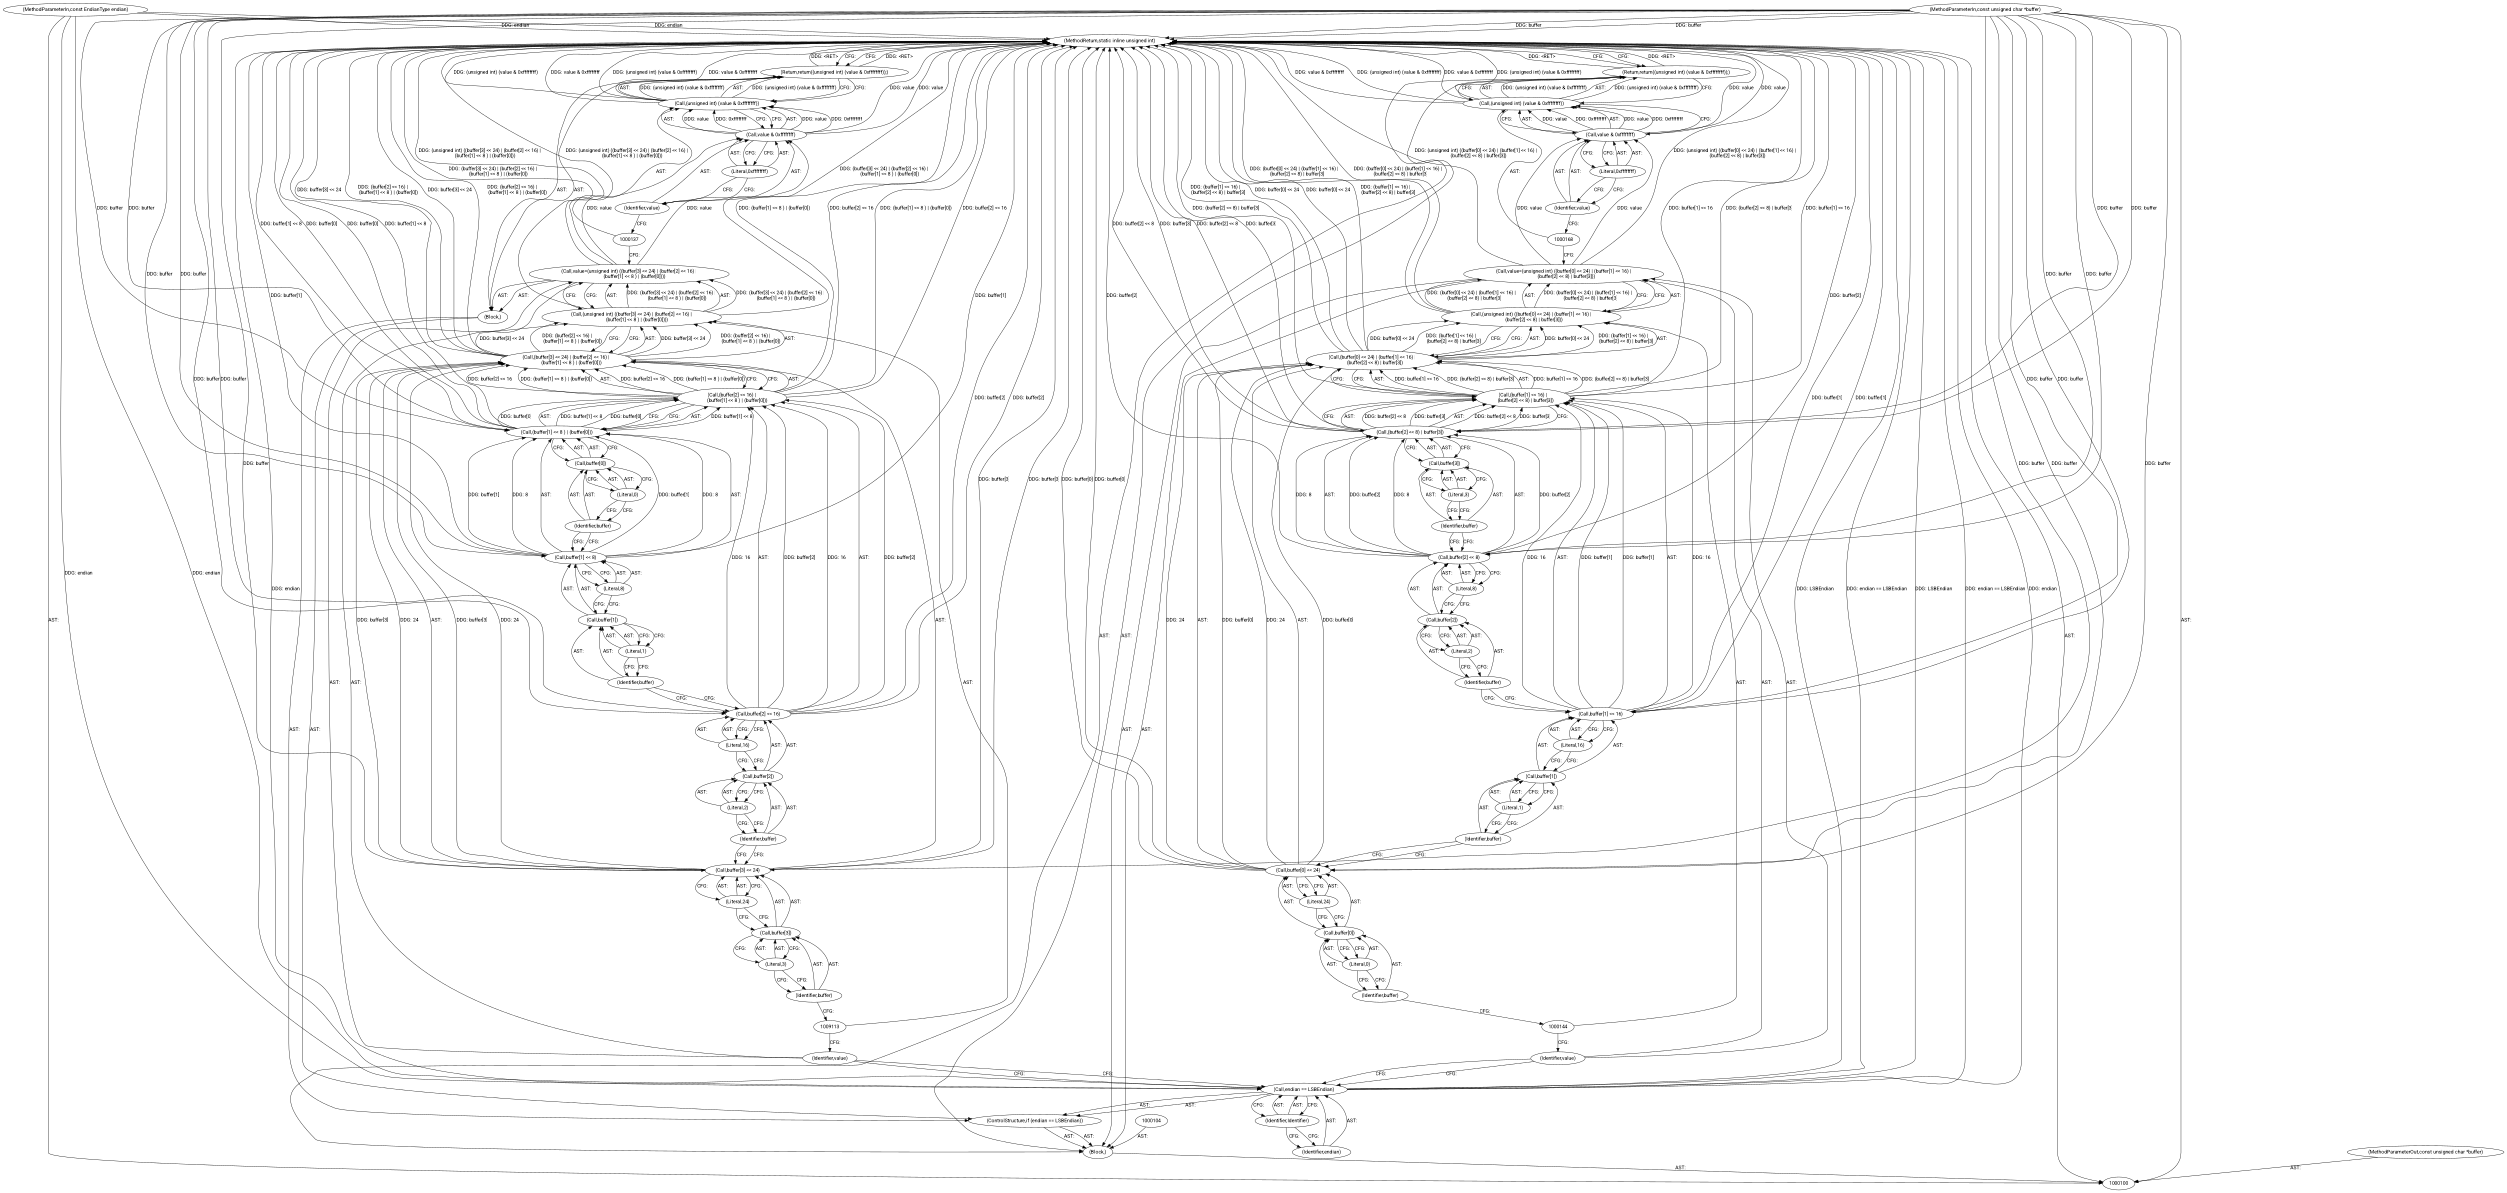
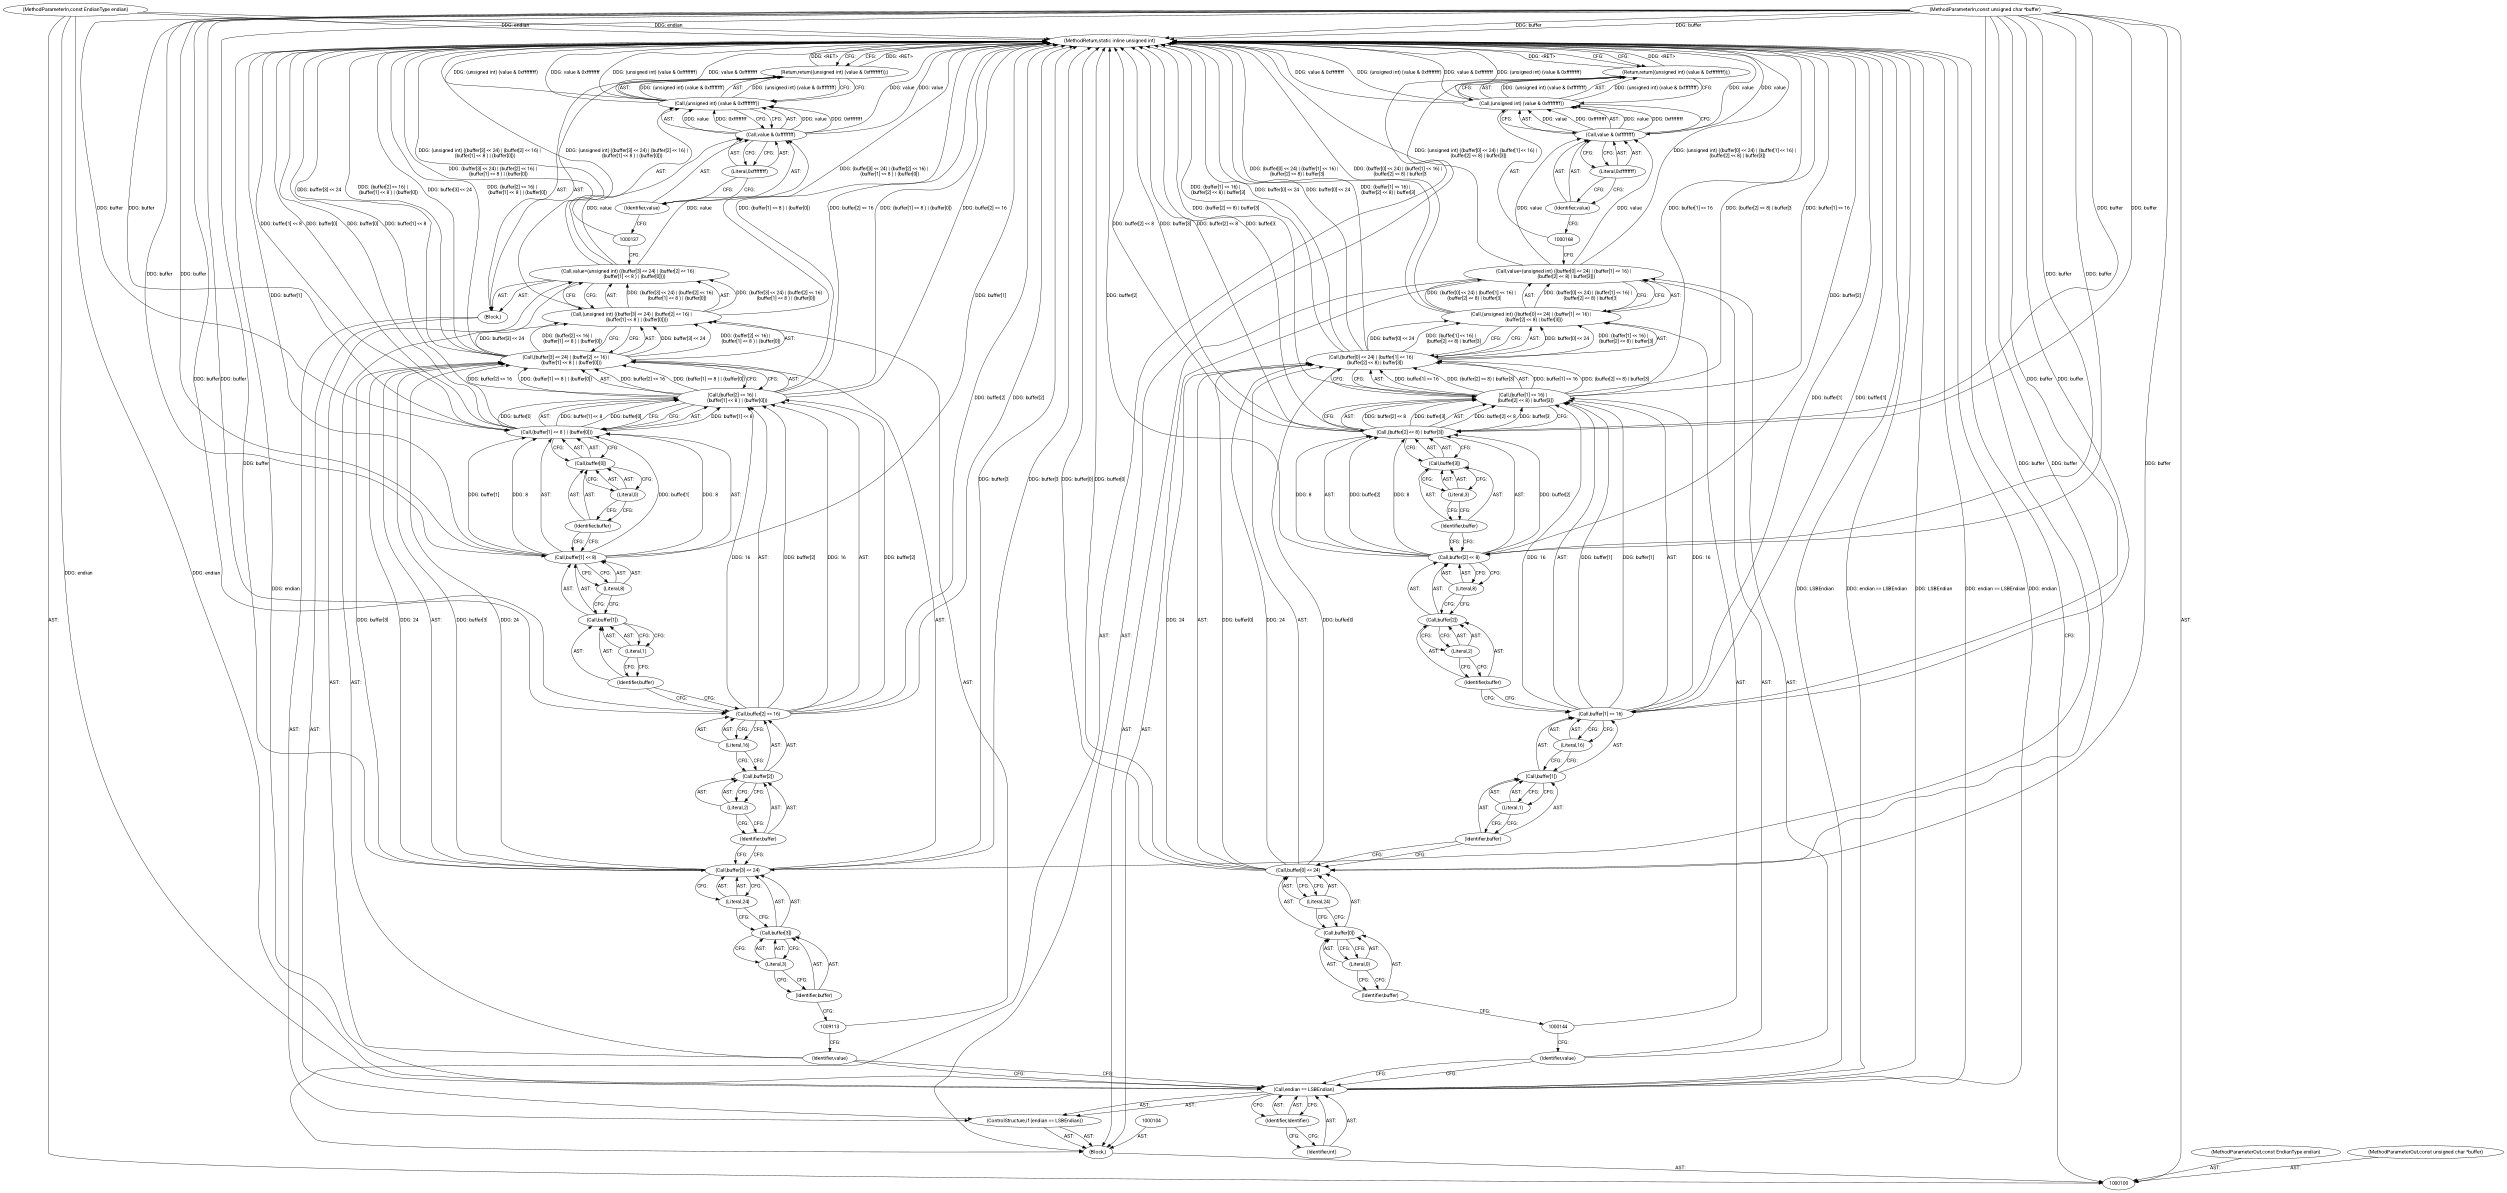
(2071, 636) -> (2071, 636)
(1322, 1152) -> (1322, 1152)
none -> (2266, 1152)
